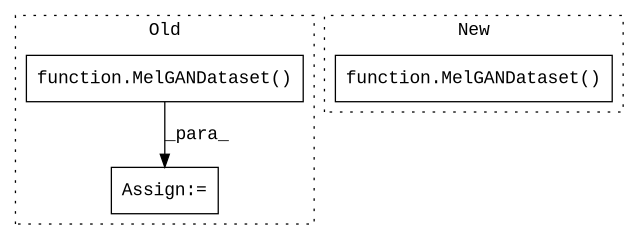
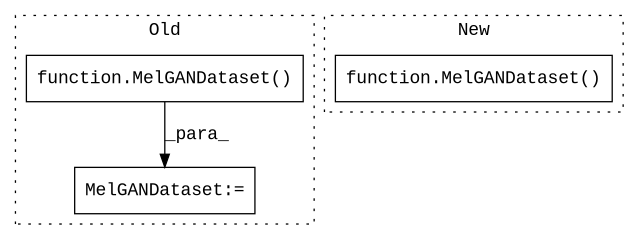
(165, 191) -> (165, 191)
